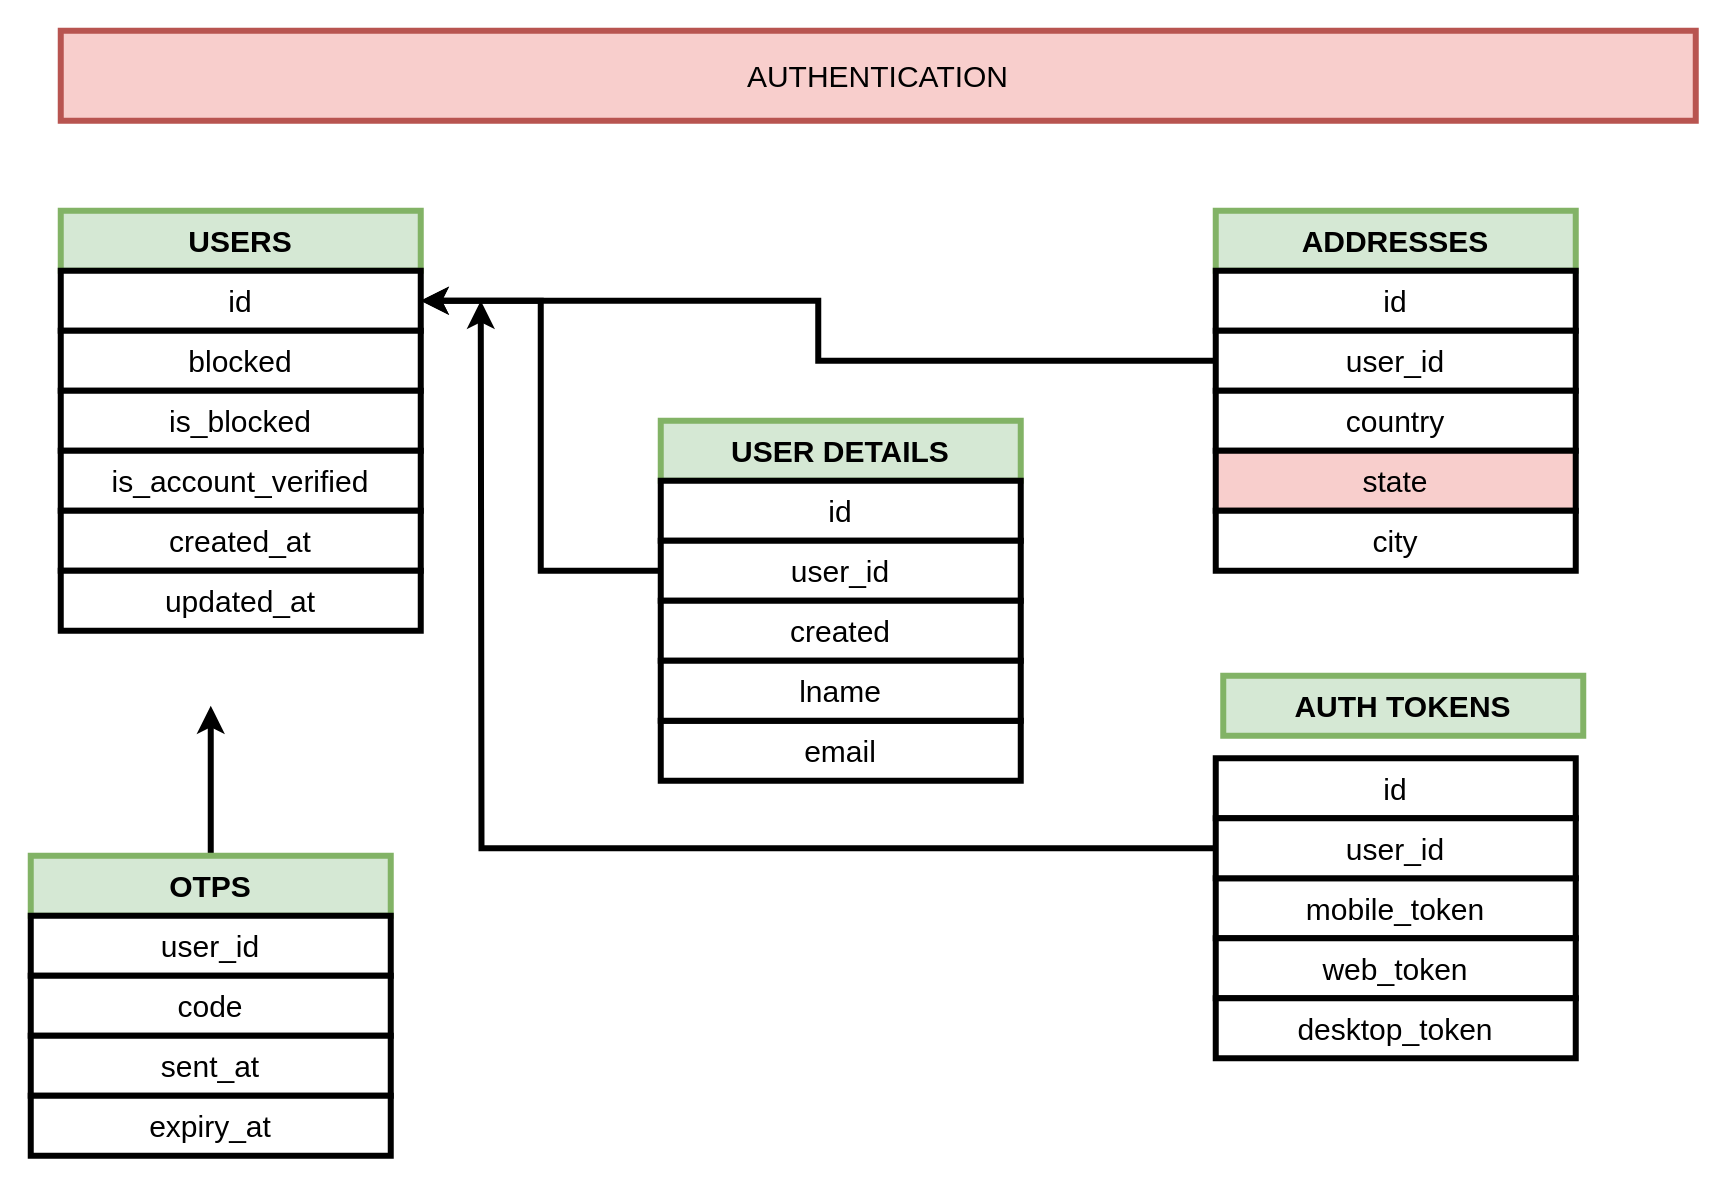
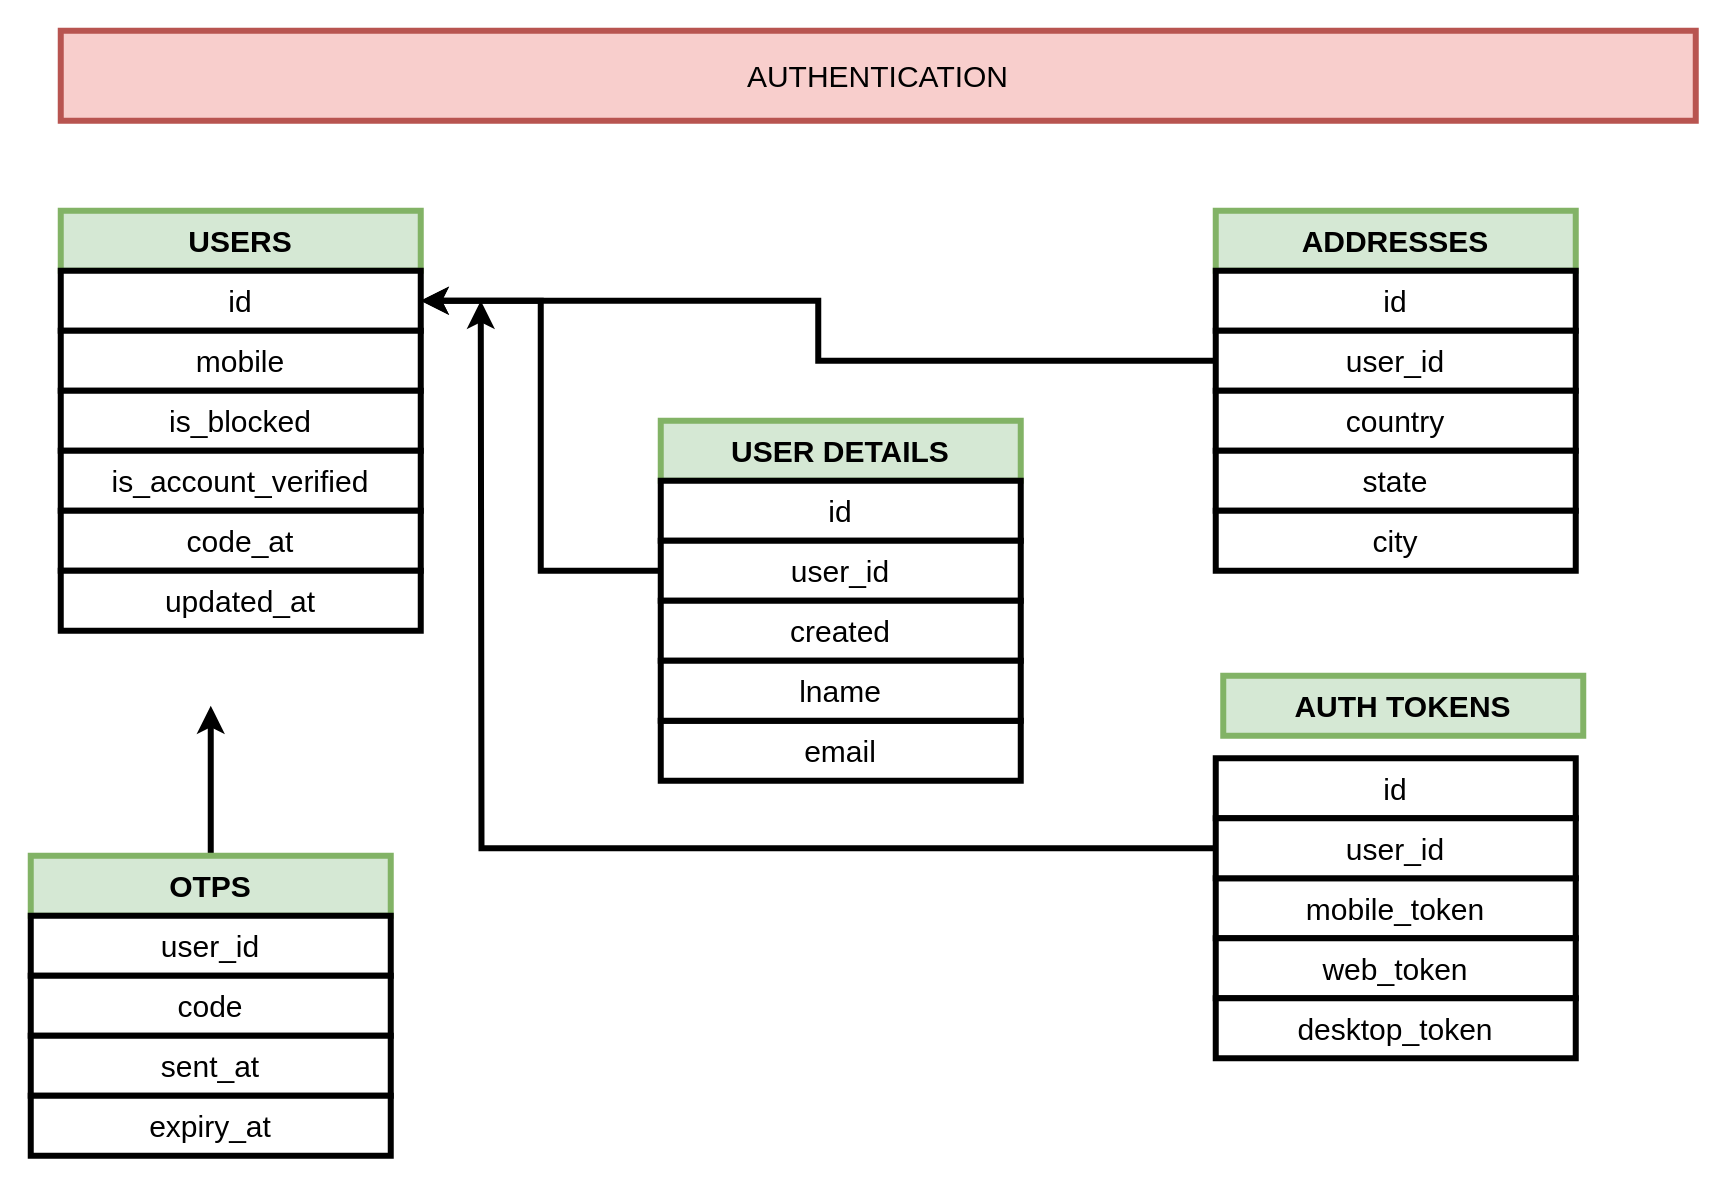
(241, 361) -> (241, 361)
(1396, 481) -> (1396, 481)
(241, 541) -> (241, 541)
